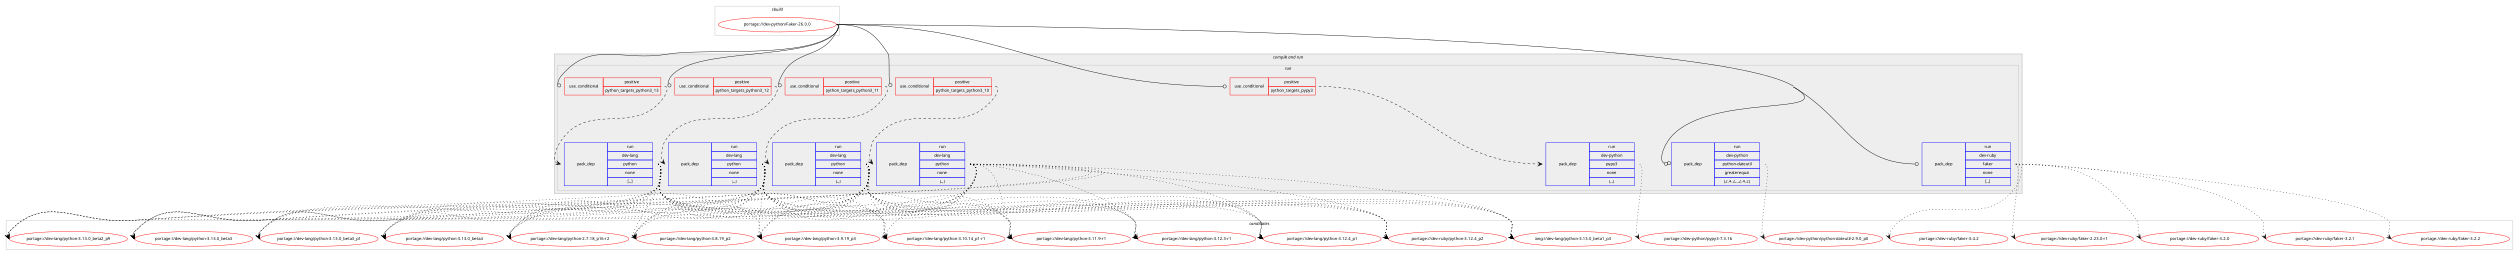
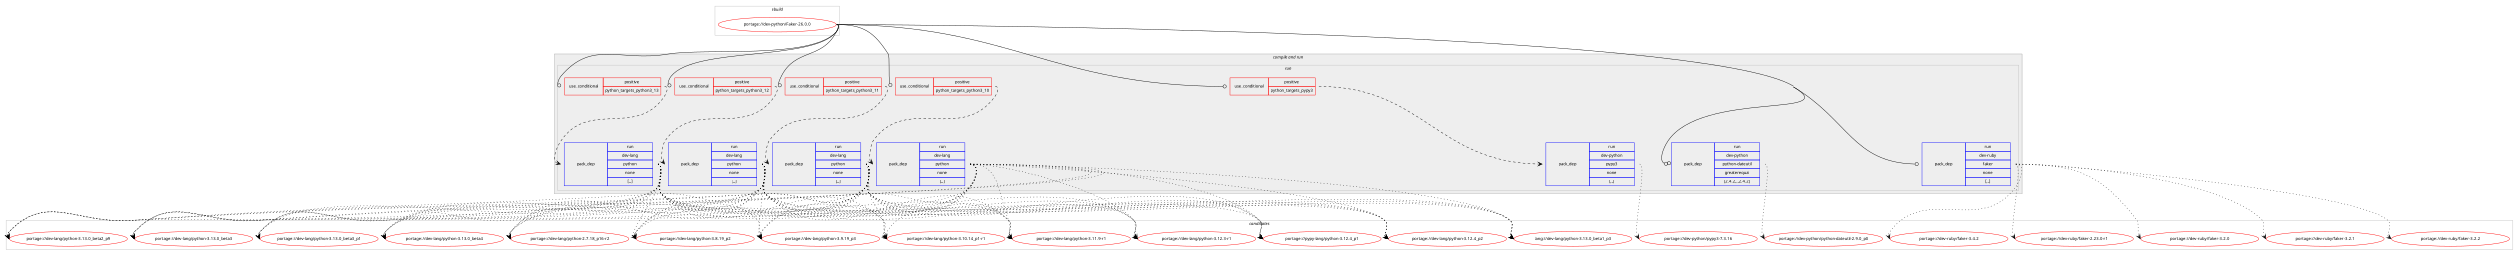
(1322, 239) -> (1322, 239)
(1448, 239) -> (1448, 239)
